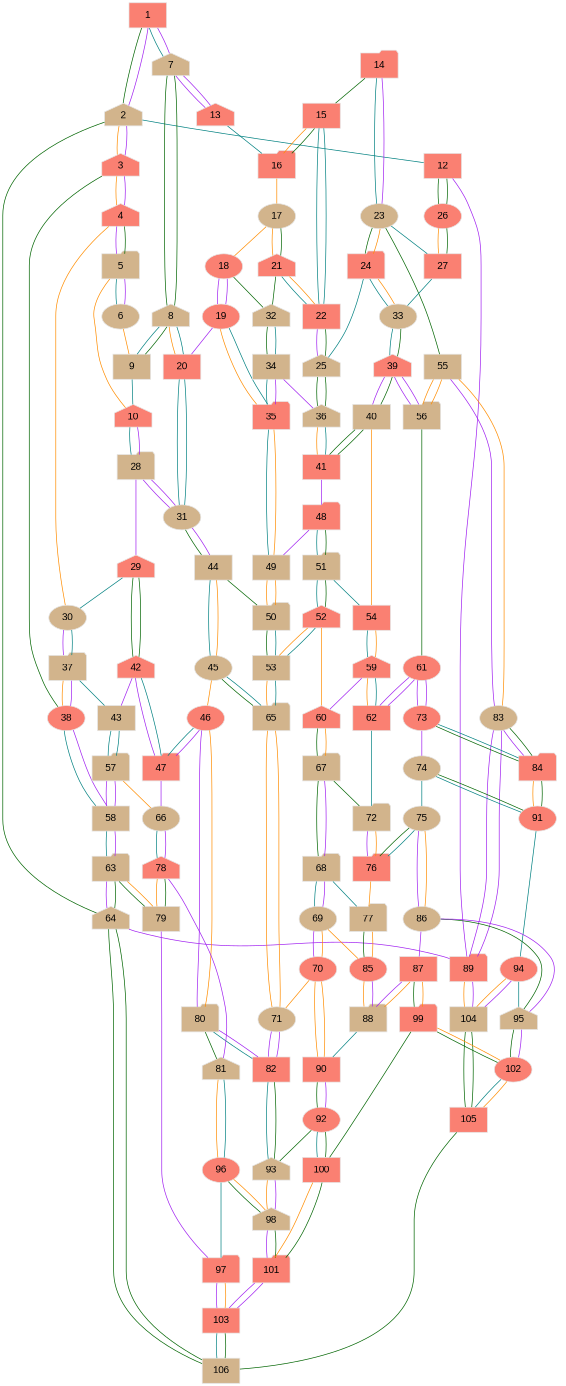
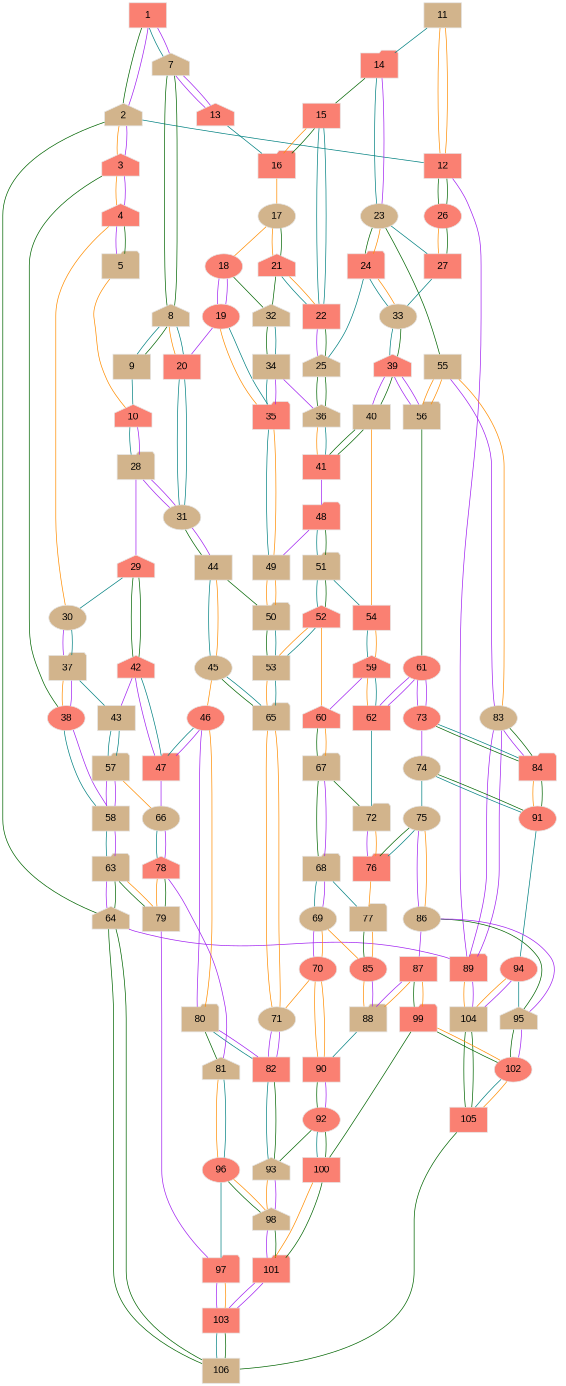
none -> (443, 15)
(121, 317) -> none
